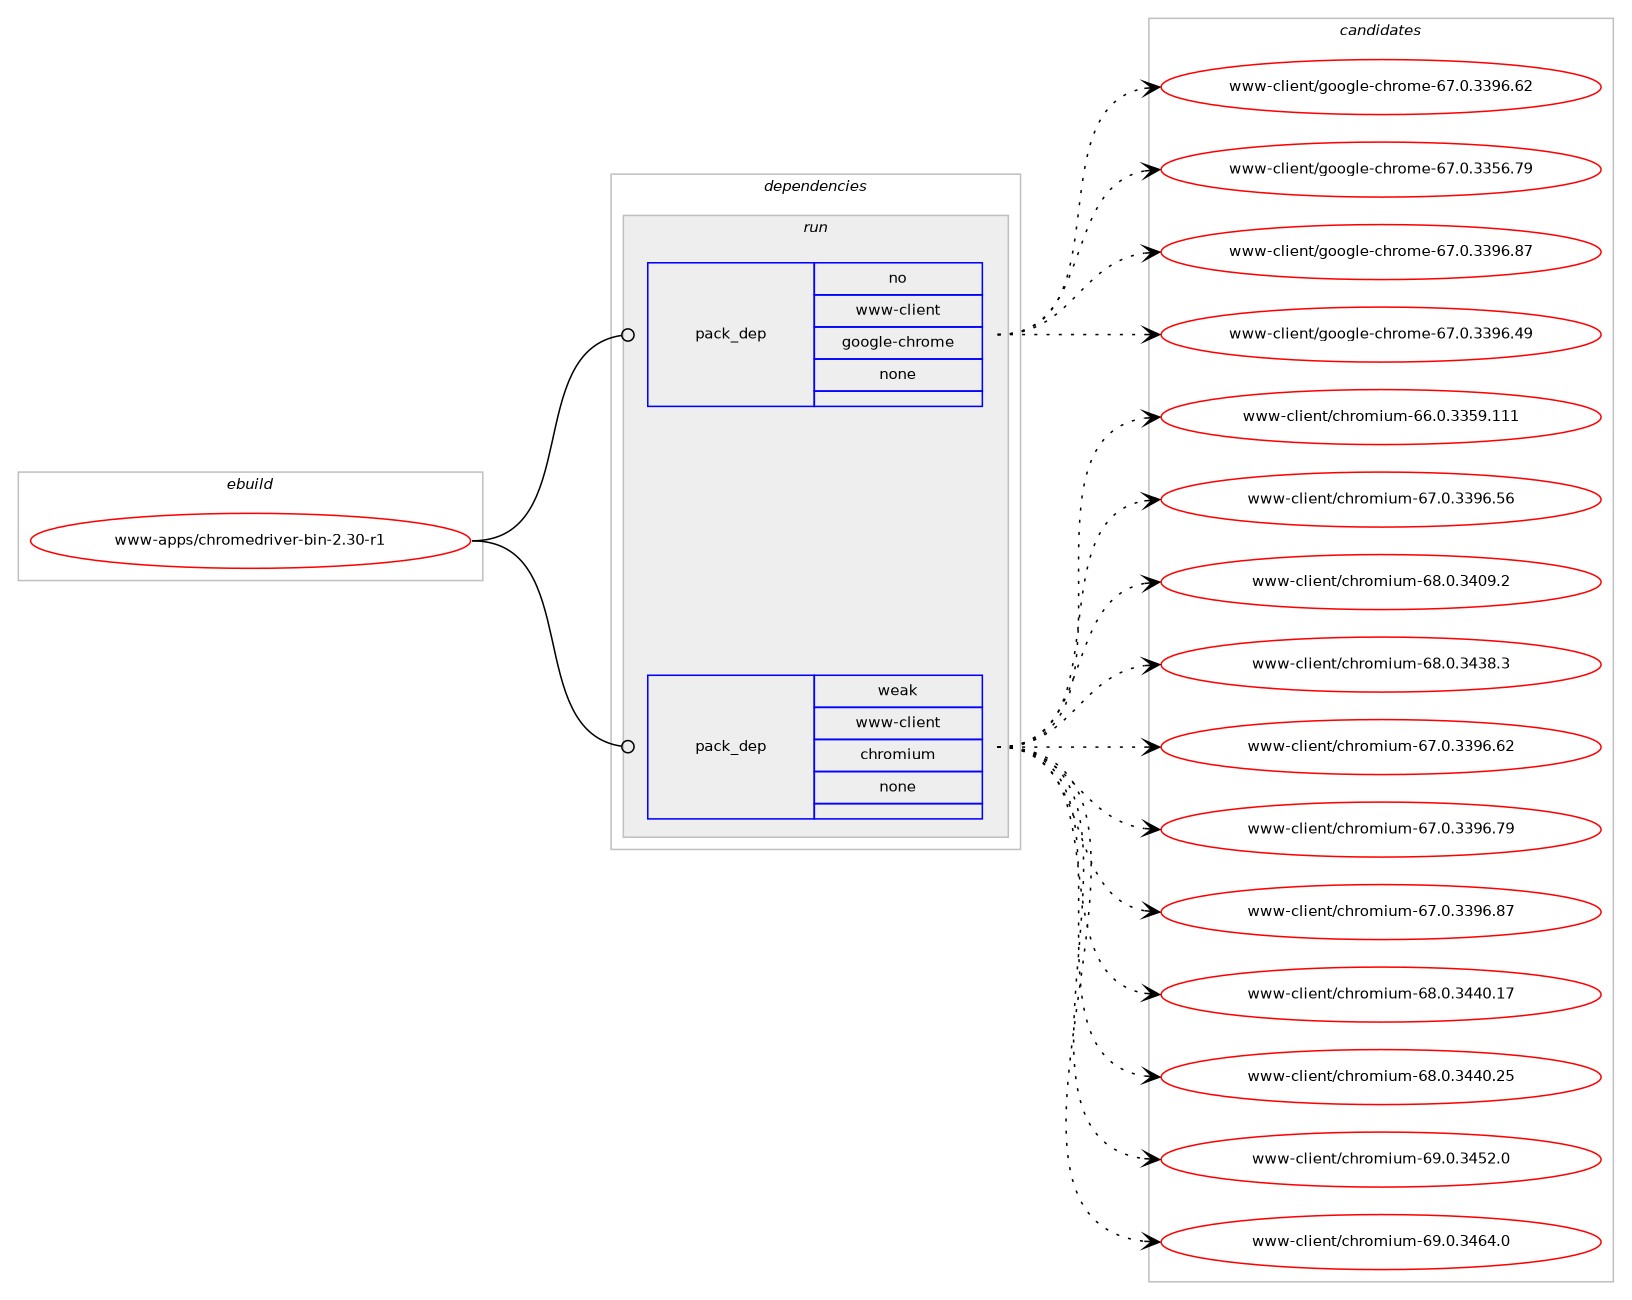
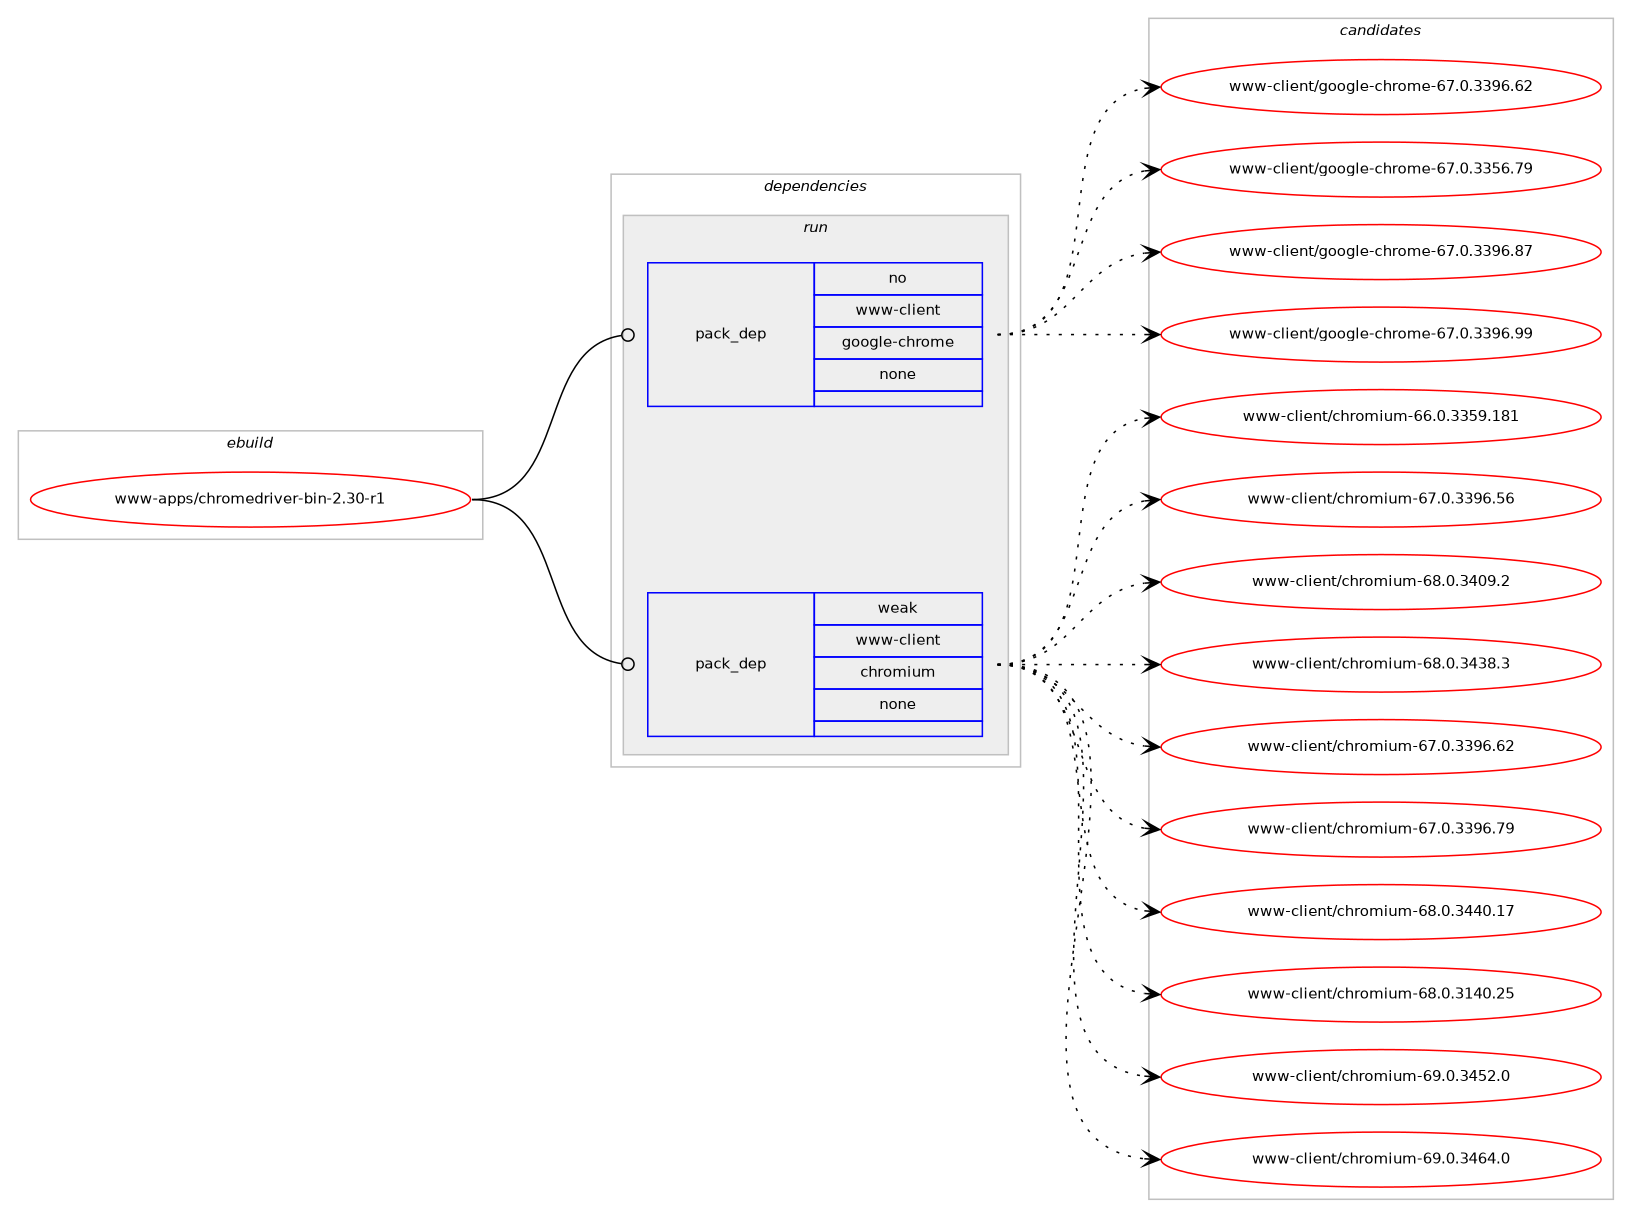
(1381, 335) -> (1381, 335)
(1381, 417) -> (1381, 417)
(1381, 912) -> none
(1381, 1077) -> (1381, 995)
